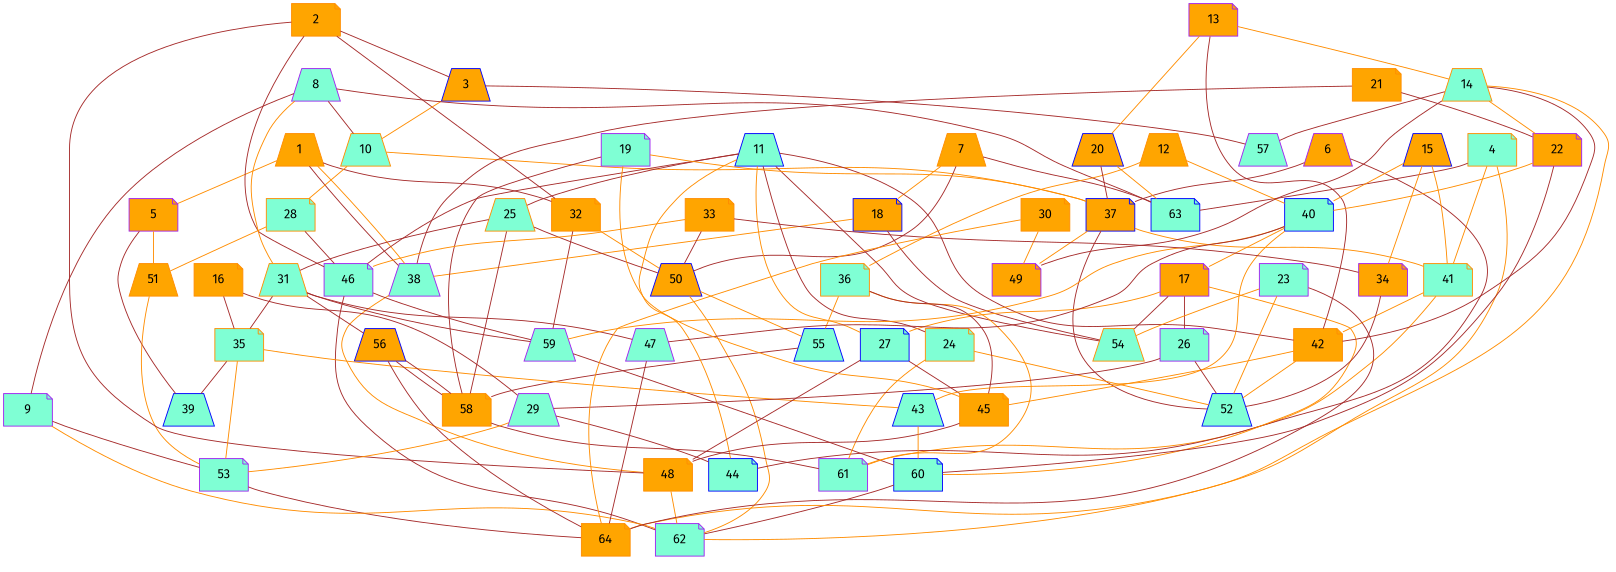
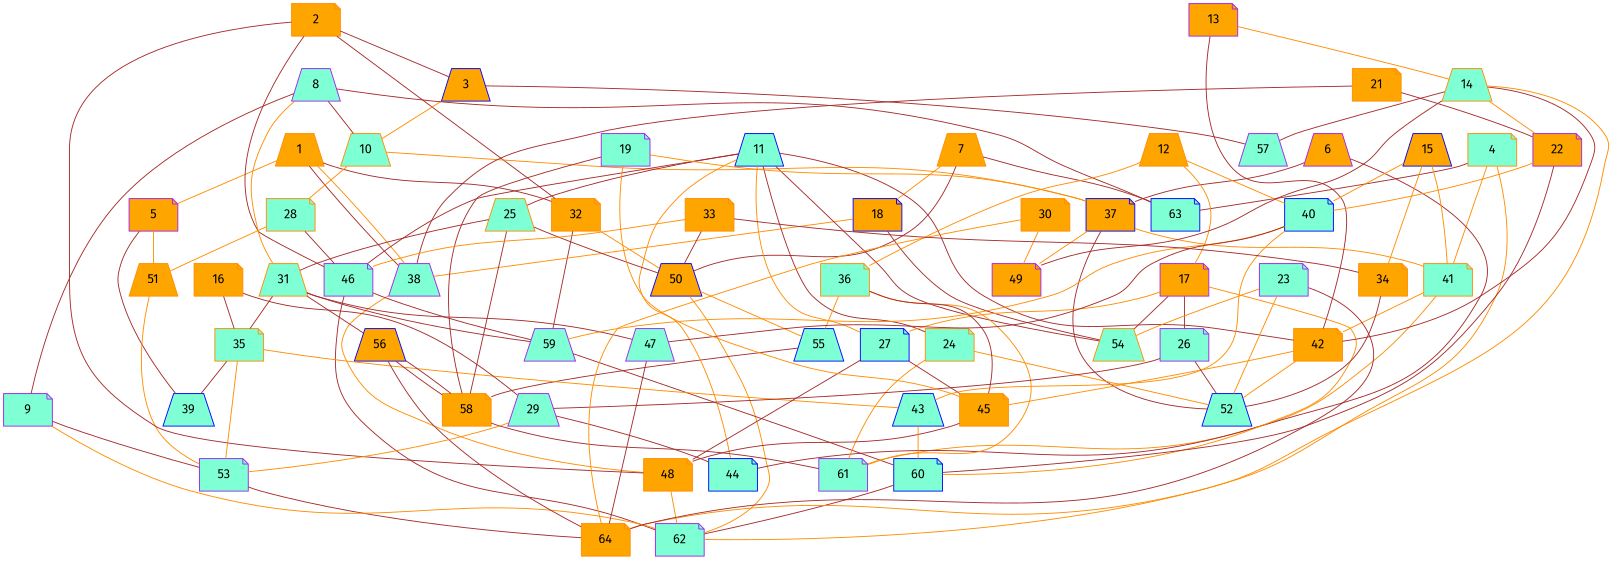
(1098, 150) -> none
(1258, 242) -> (1211, 215)
(1383, 280) -> (1383, 280)
